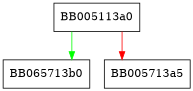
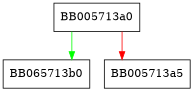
(97, 17) -> (97, 17)
